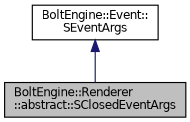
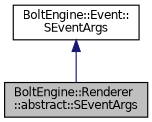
(95, 100) -> (76, 100)
